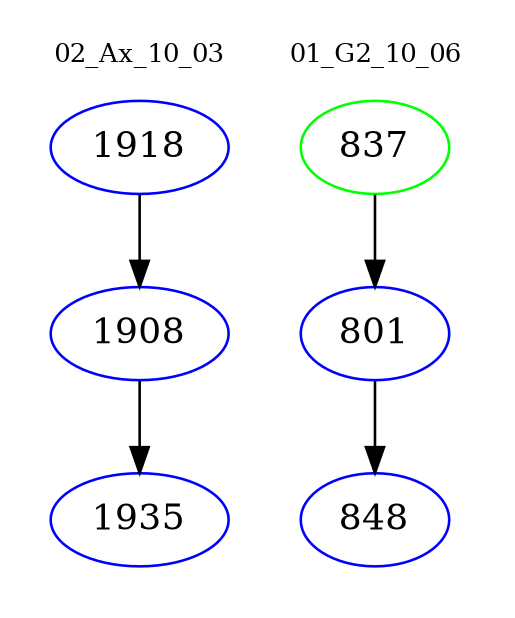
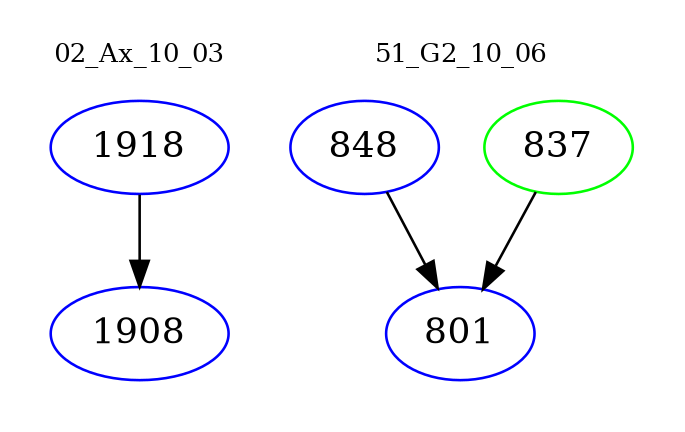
(376, 56) -> (462, 56)
(375, 414) -> (406, 228)
(140, 520) -> none
